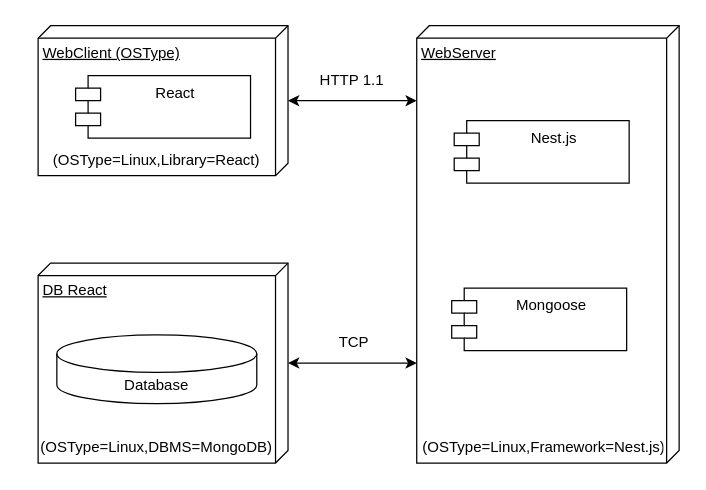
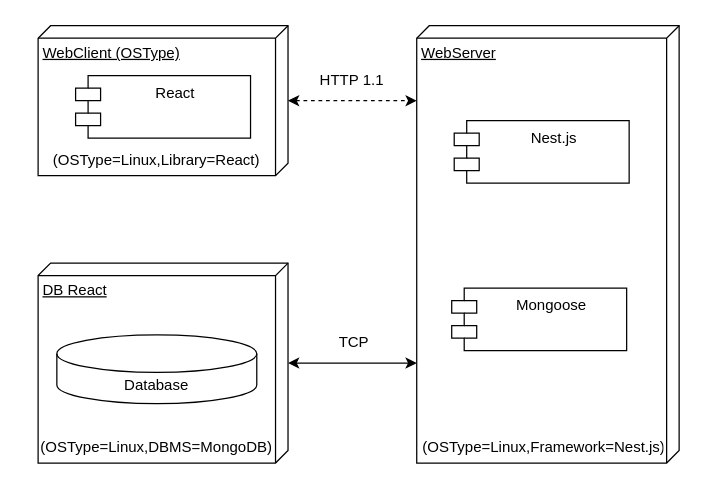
(354, 101) -> (354, 101)
